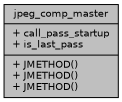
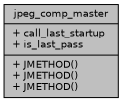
(61, 33) -> (59, 33)
